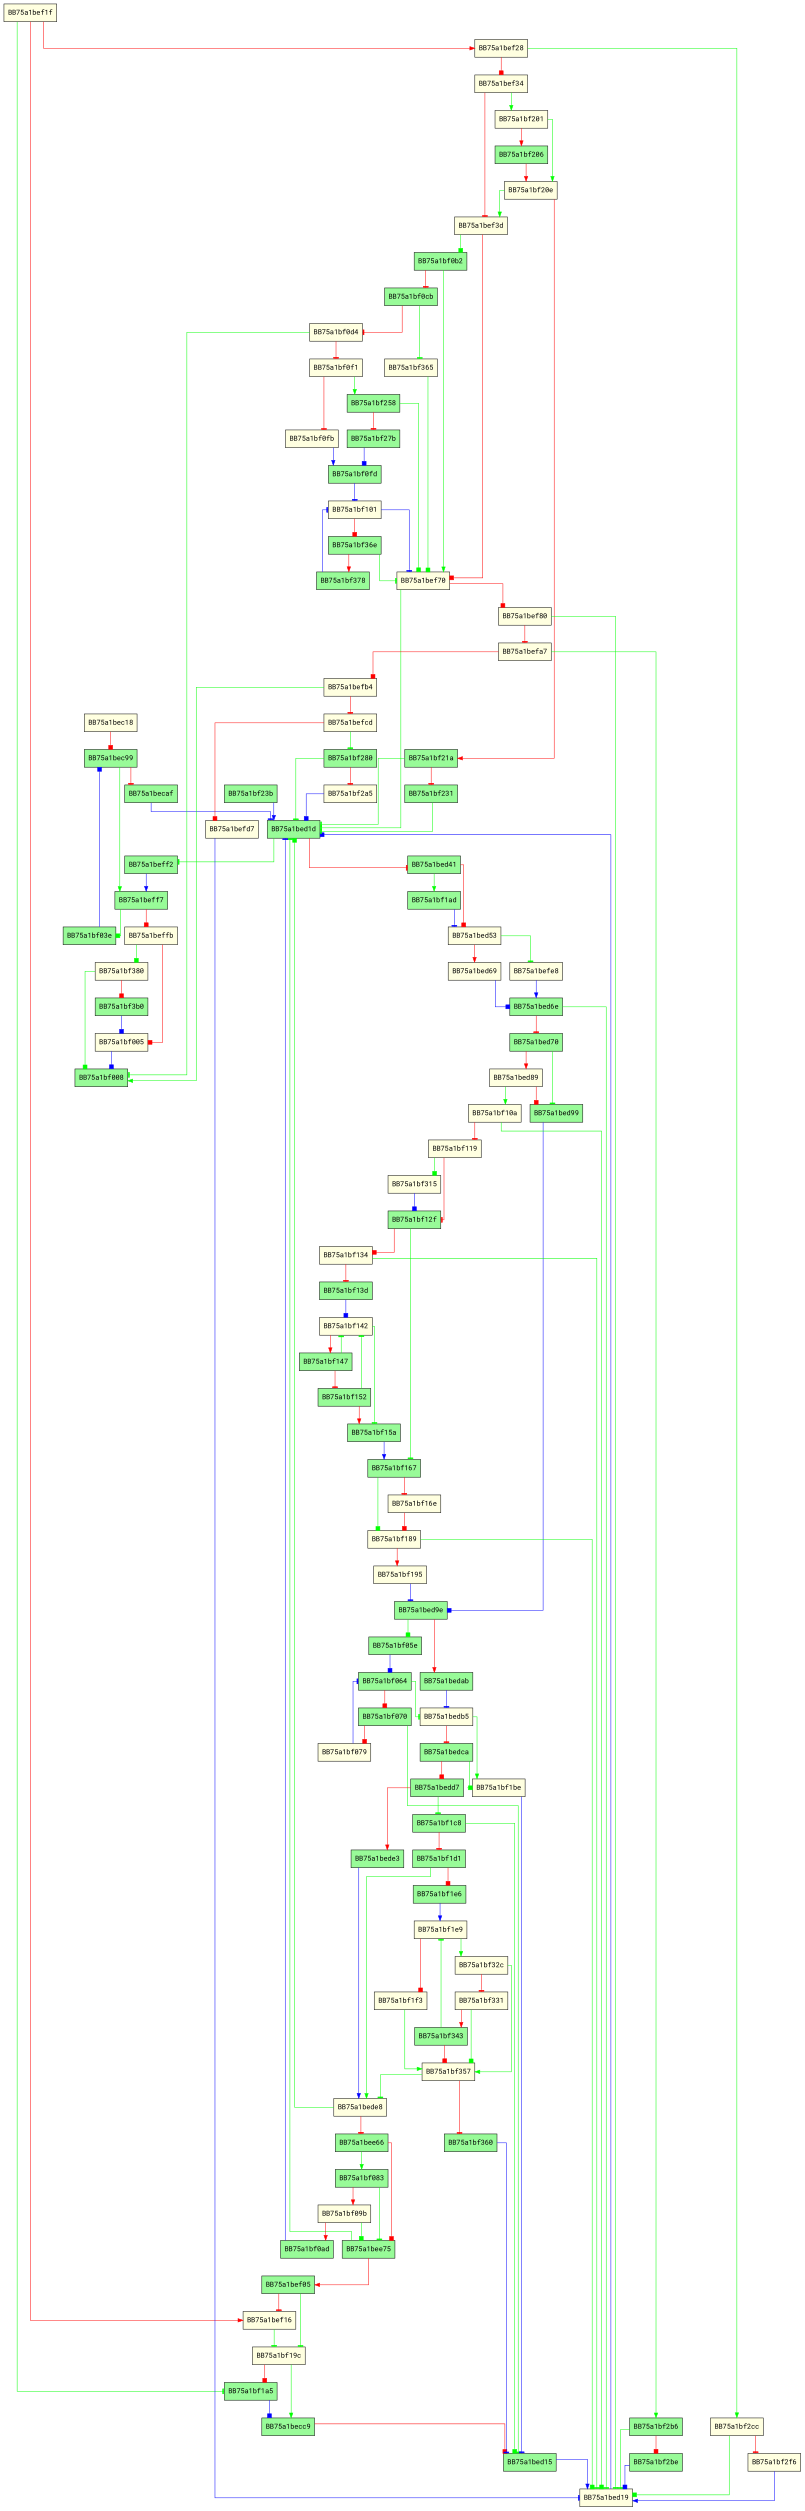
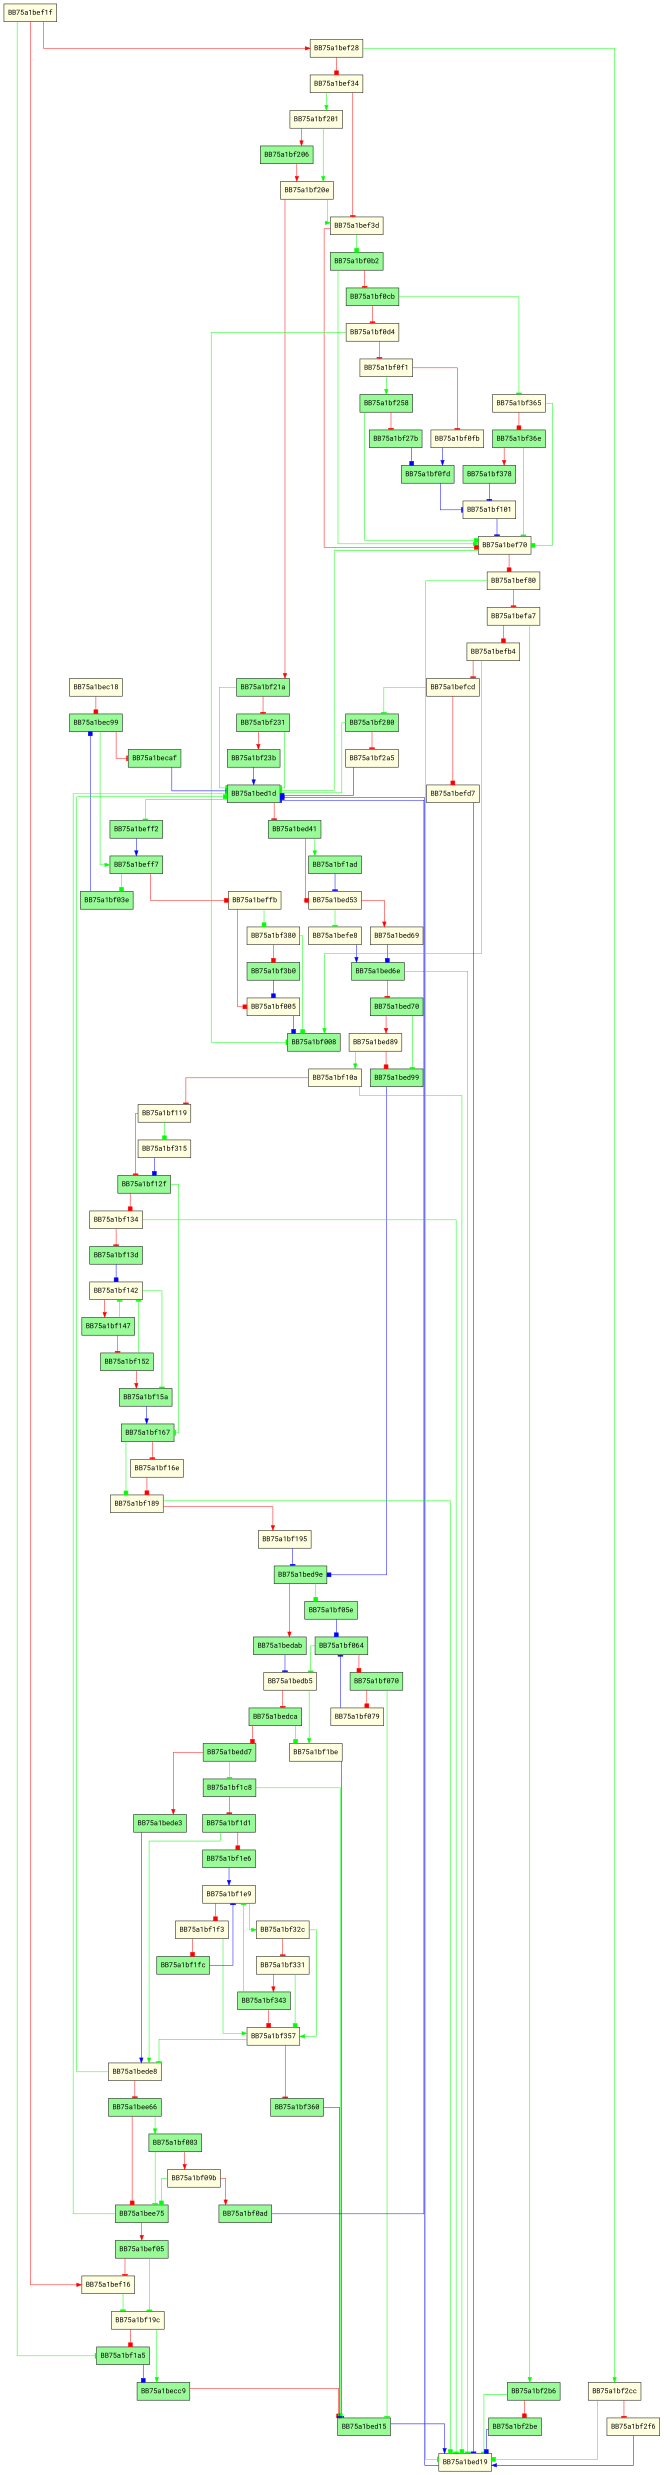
(355, 525) -> (519, 419)
none -> (258, 738)
none -> (183, 1965)
